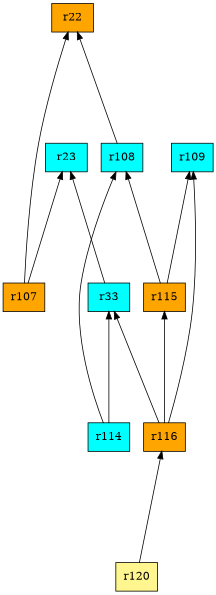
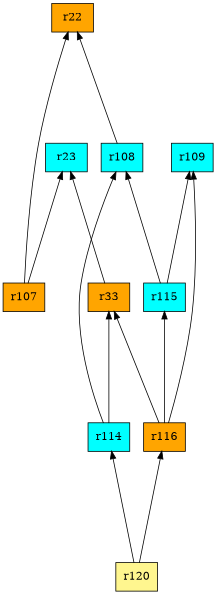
(109, 297) -> (109, 297)
(164, 297) -> (164, 297)
none -> (124, 511)
